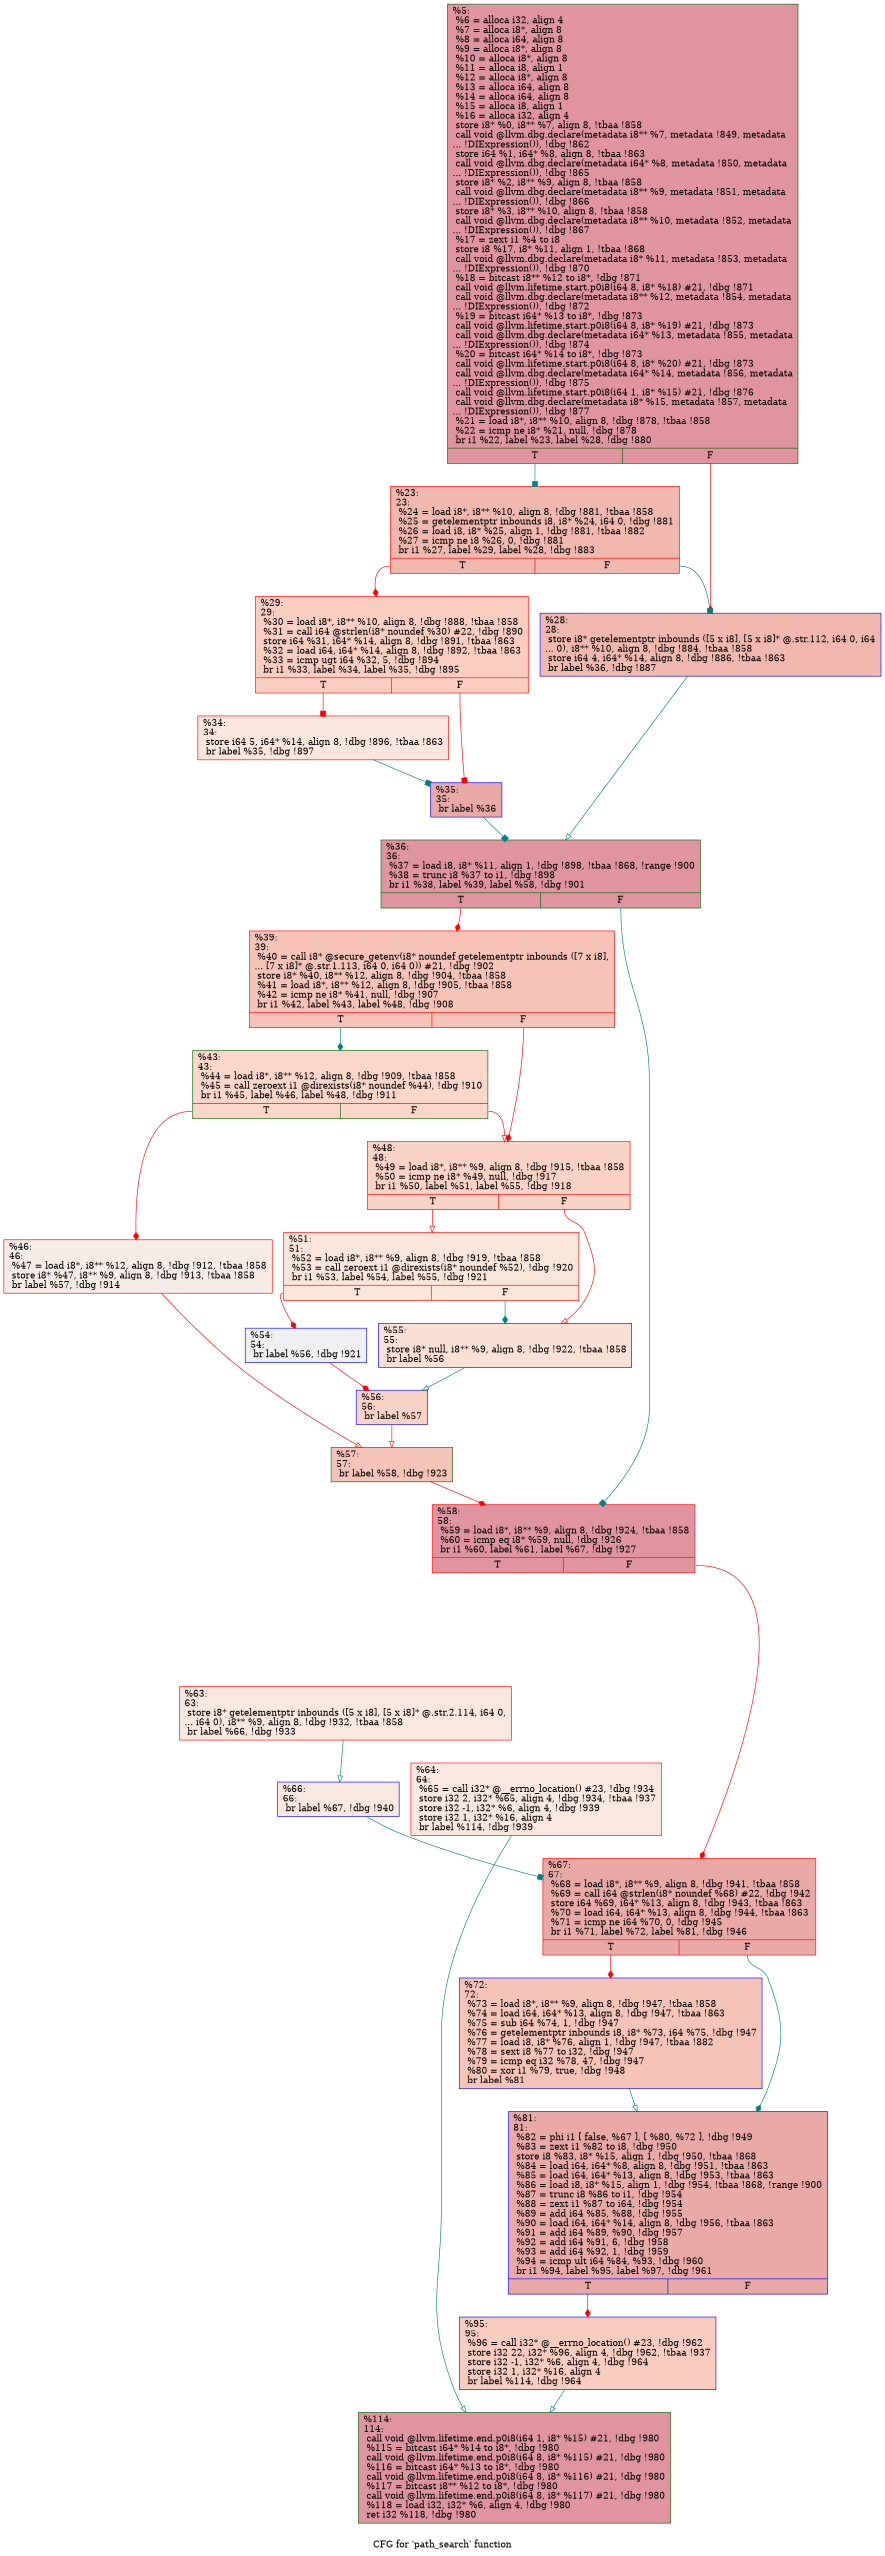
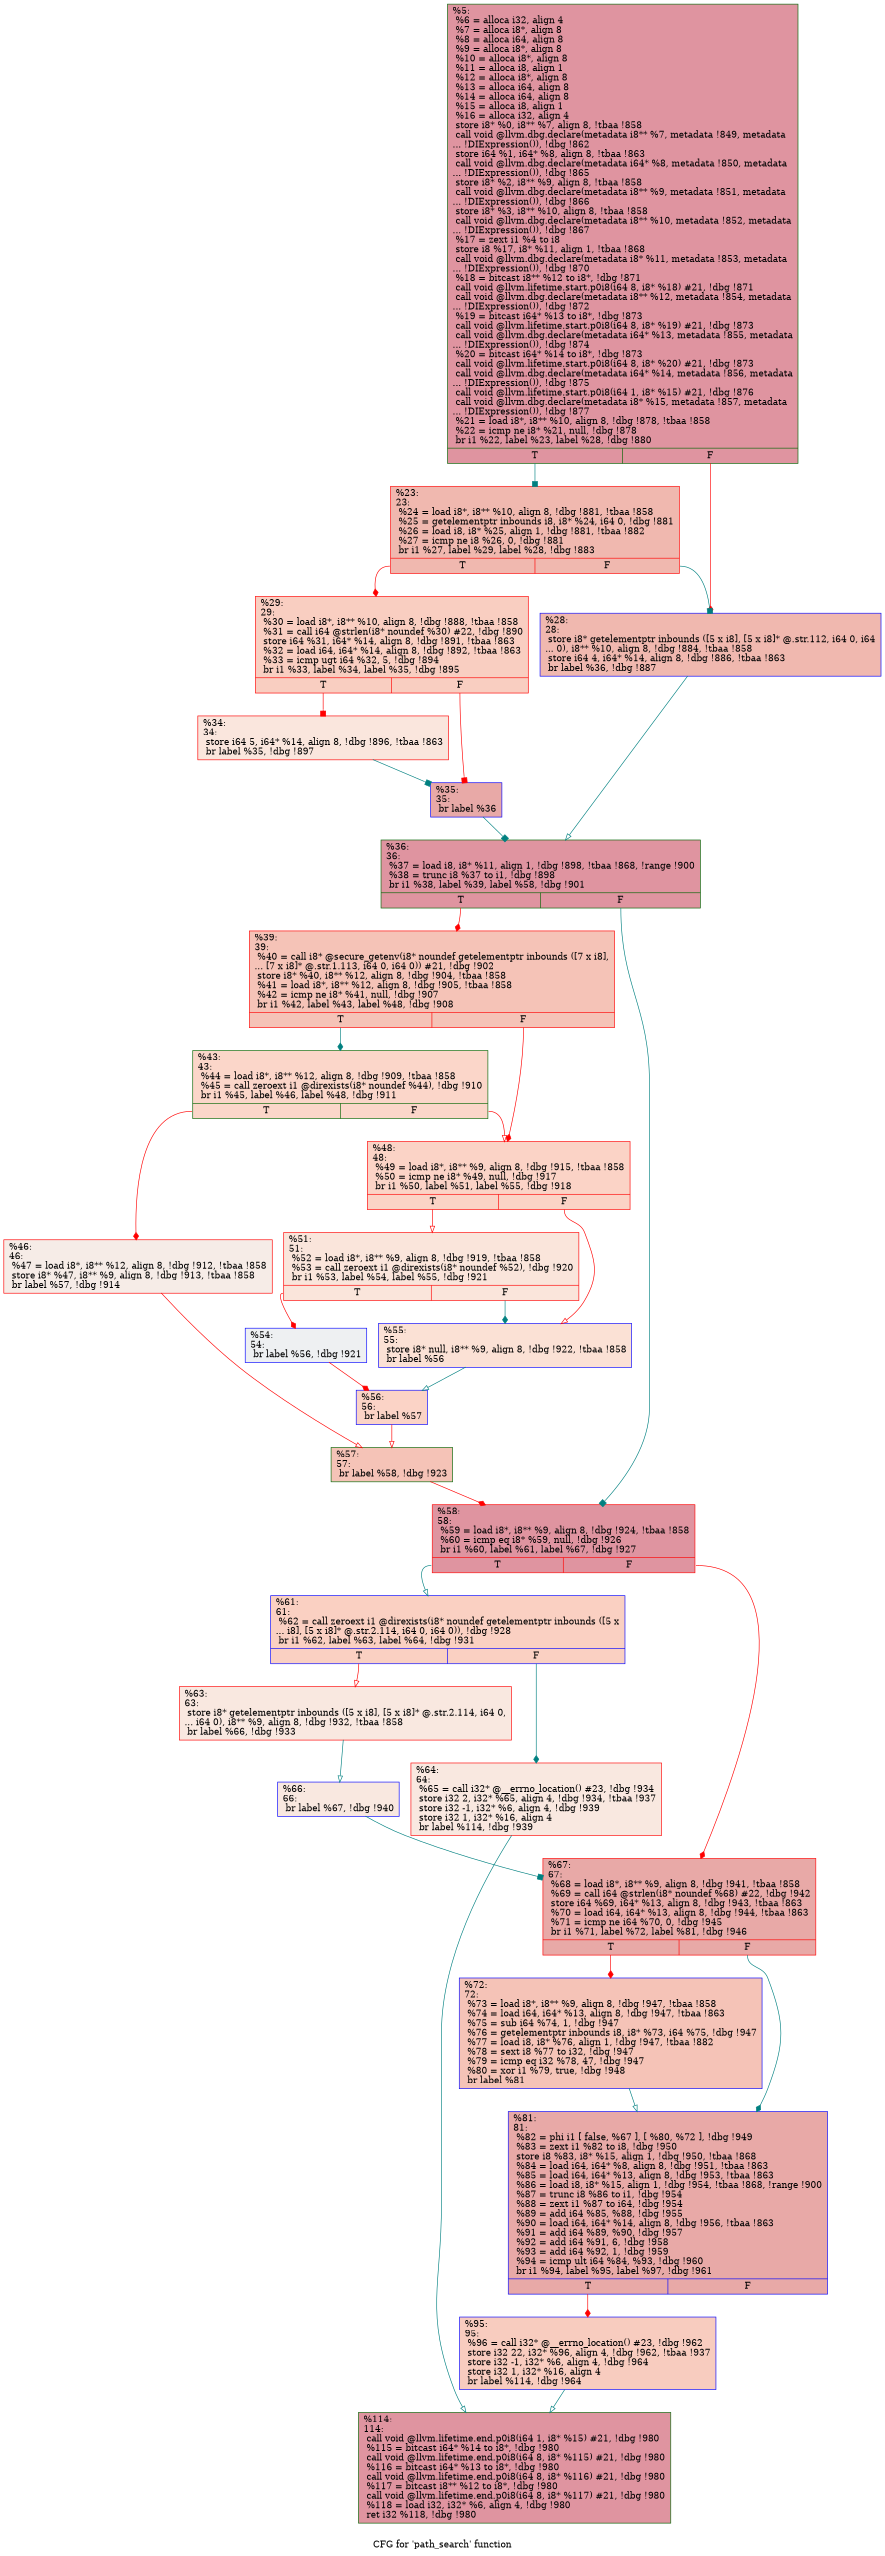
none -> (448, 1630)
